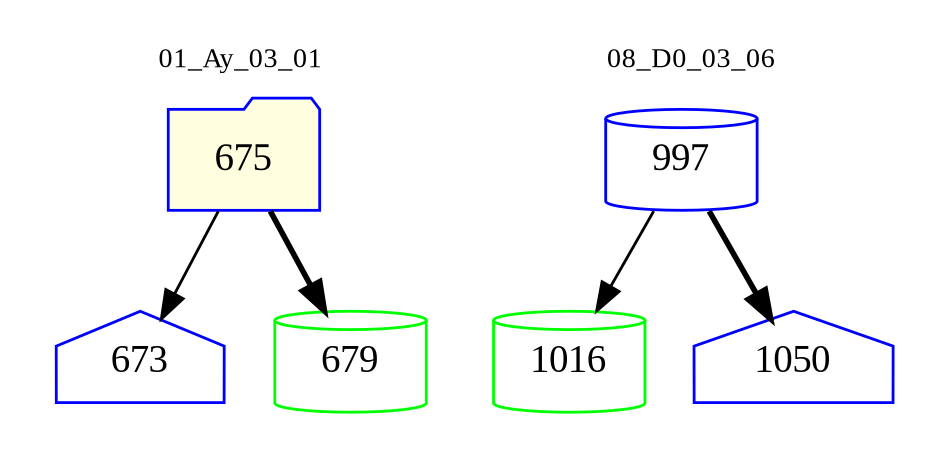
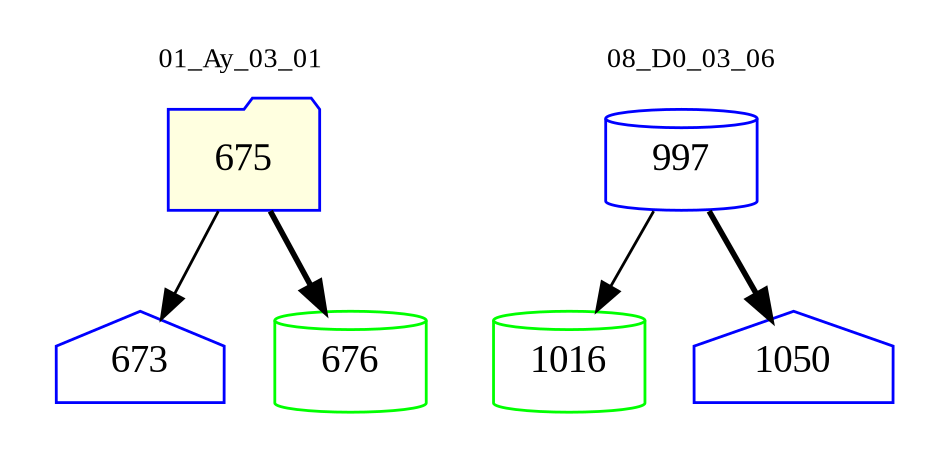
(351, 362) -> (351, 362)
